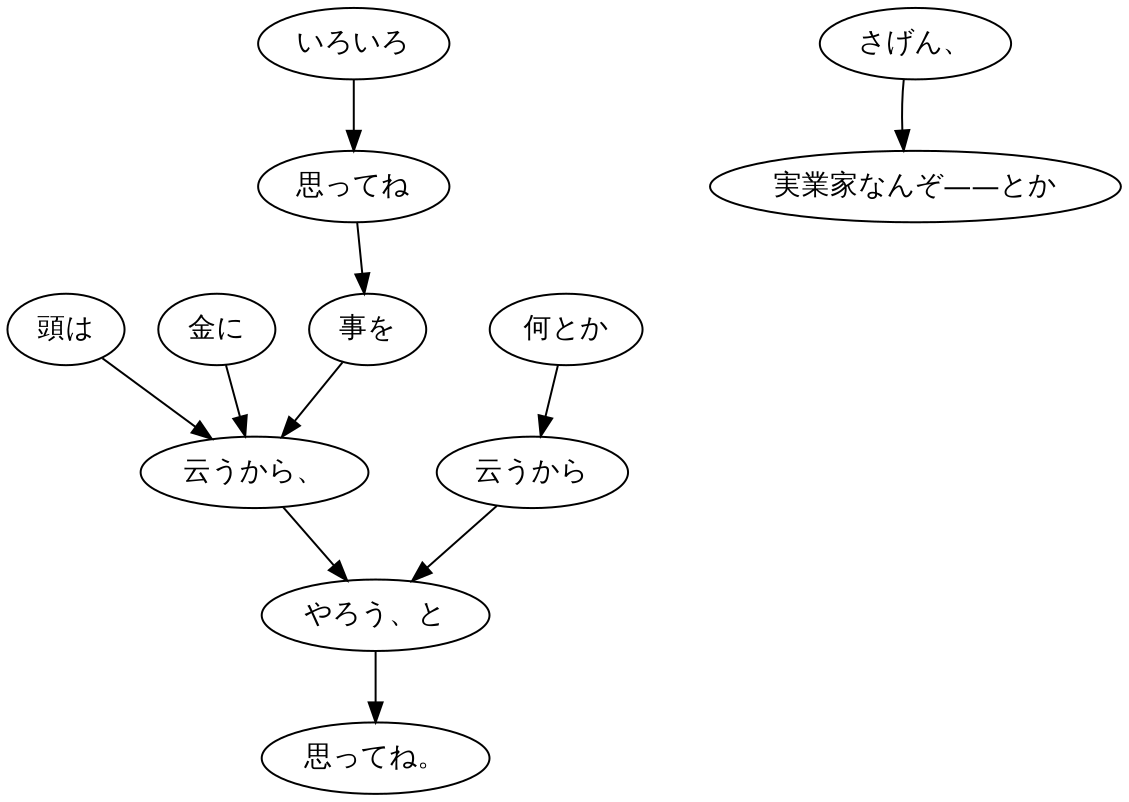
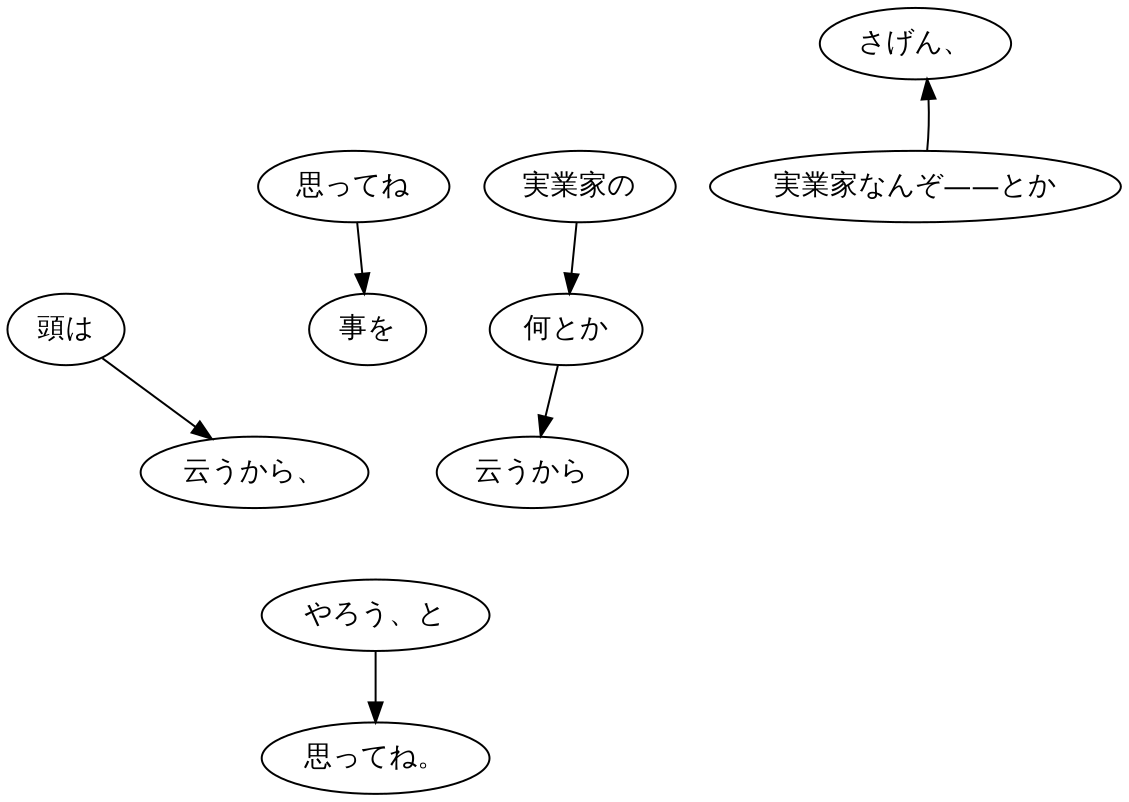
(354, 44) -> none
(902, 105) -> (929, 125)
none -> (580, 187)
(217, 329) -> none
(319, 392) -> none
(308, 536) -> none
(462, 537) -> none
